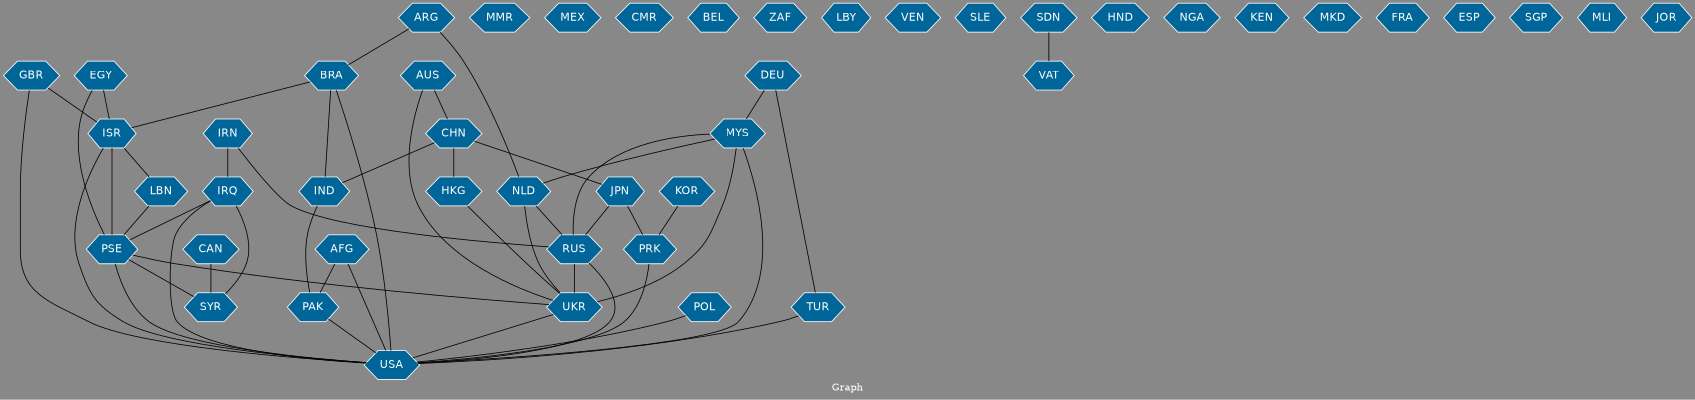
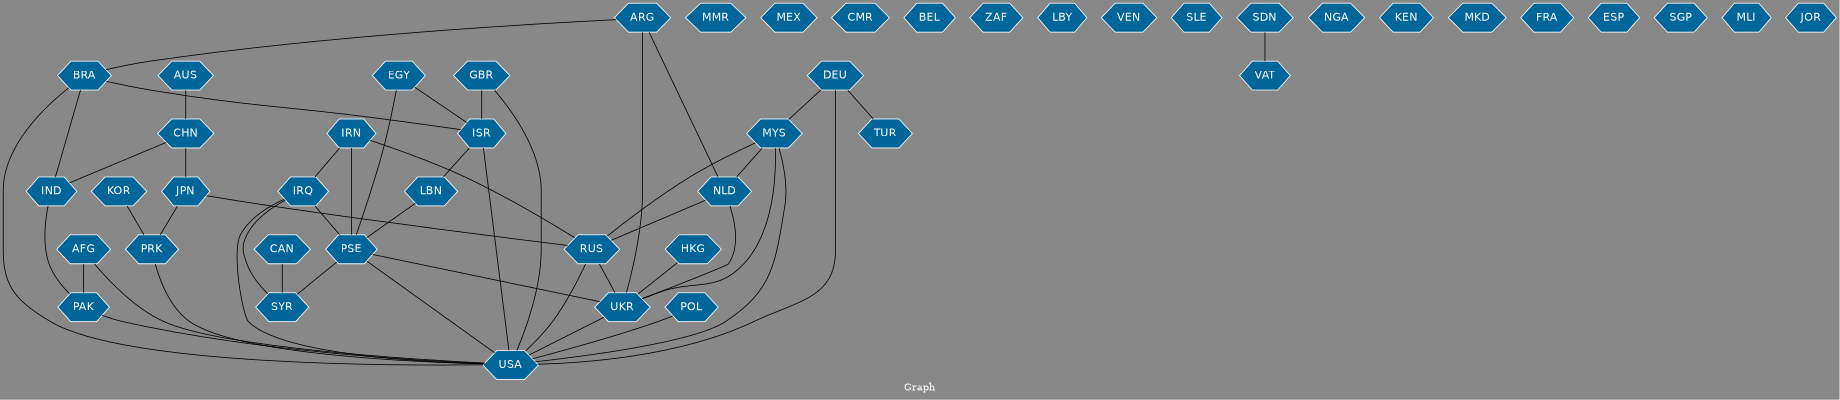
(1120, 18) -> none
(454, 163) -> none
(112, 191) -> (351, 191)
(432, 227) -> (643, 163)
(610, 349) -> (779, 311)
